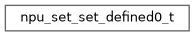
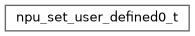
(97, 18) -> (97, 18)
